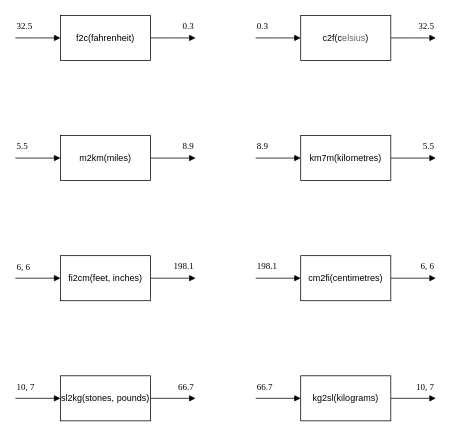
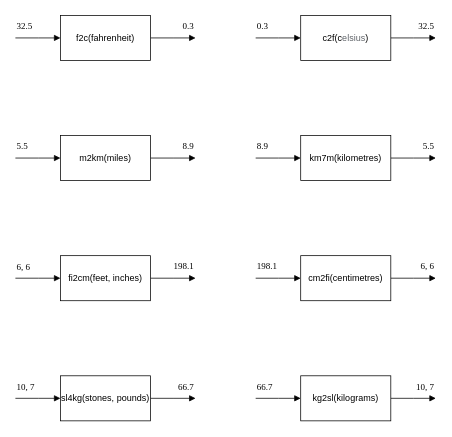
(105, 398) -> (105, 398)
